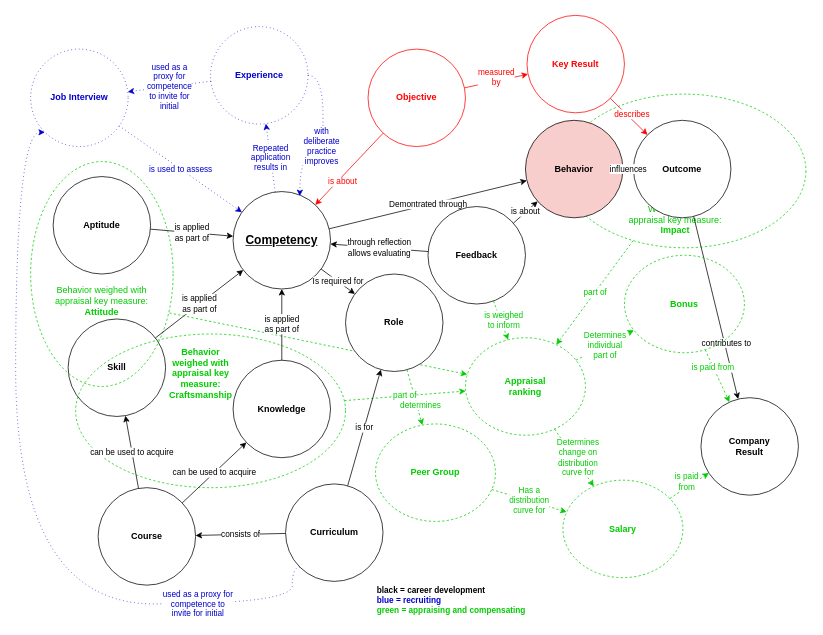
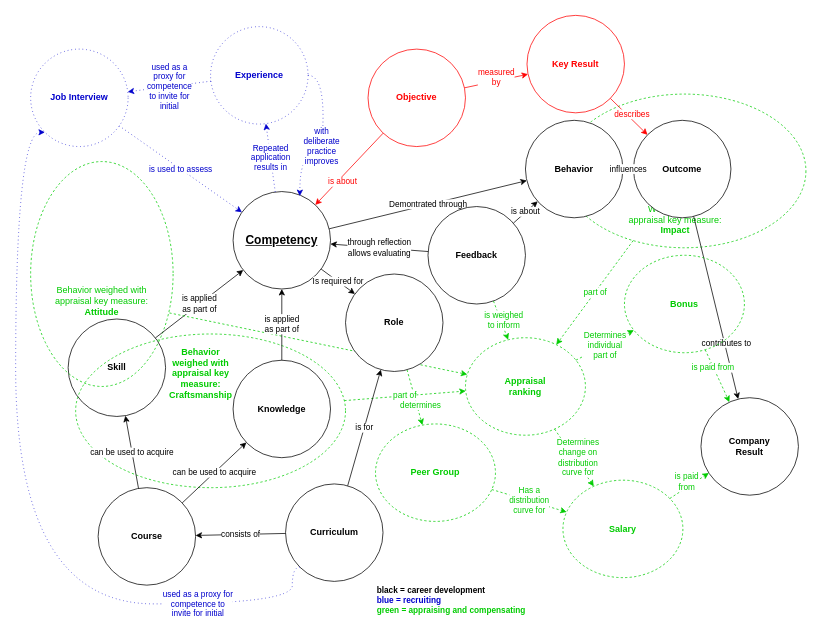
(574, 169) -> (574, 169)
(102, 225) -> none
(207, 234) -> none
